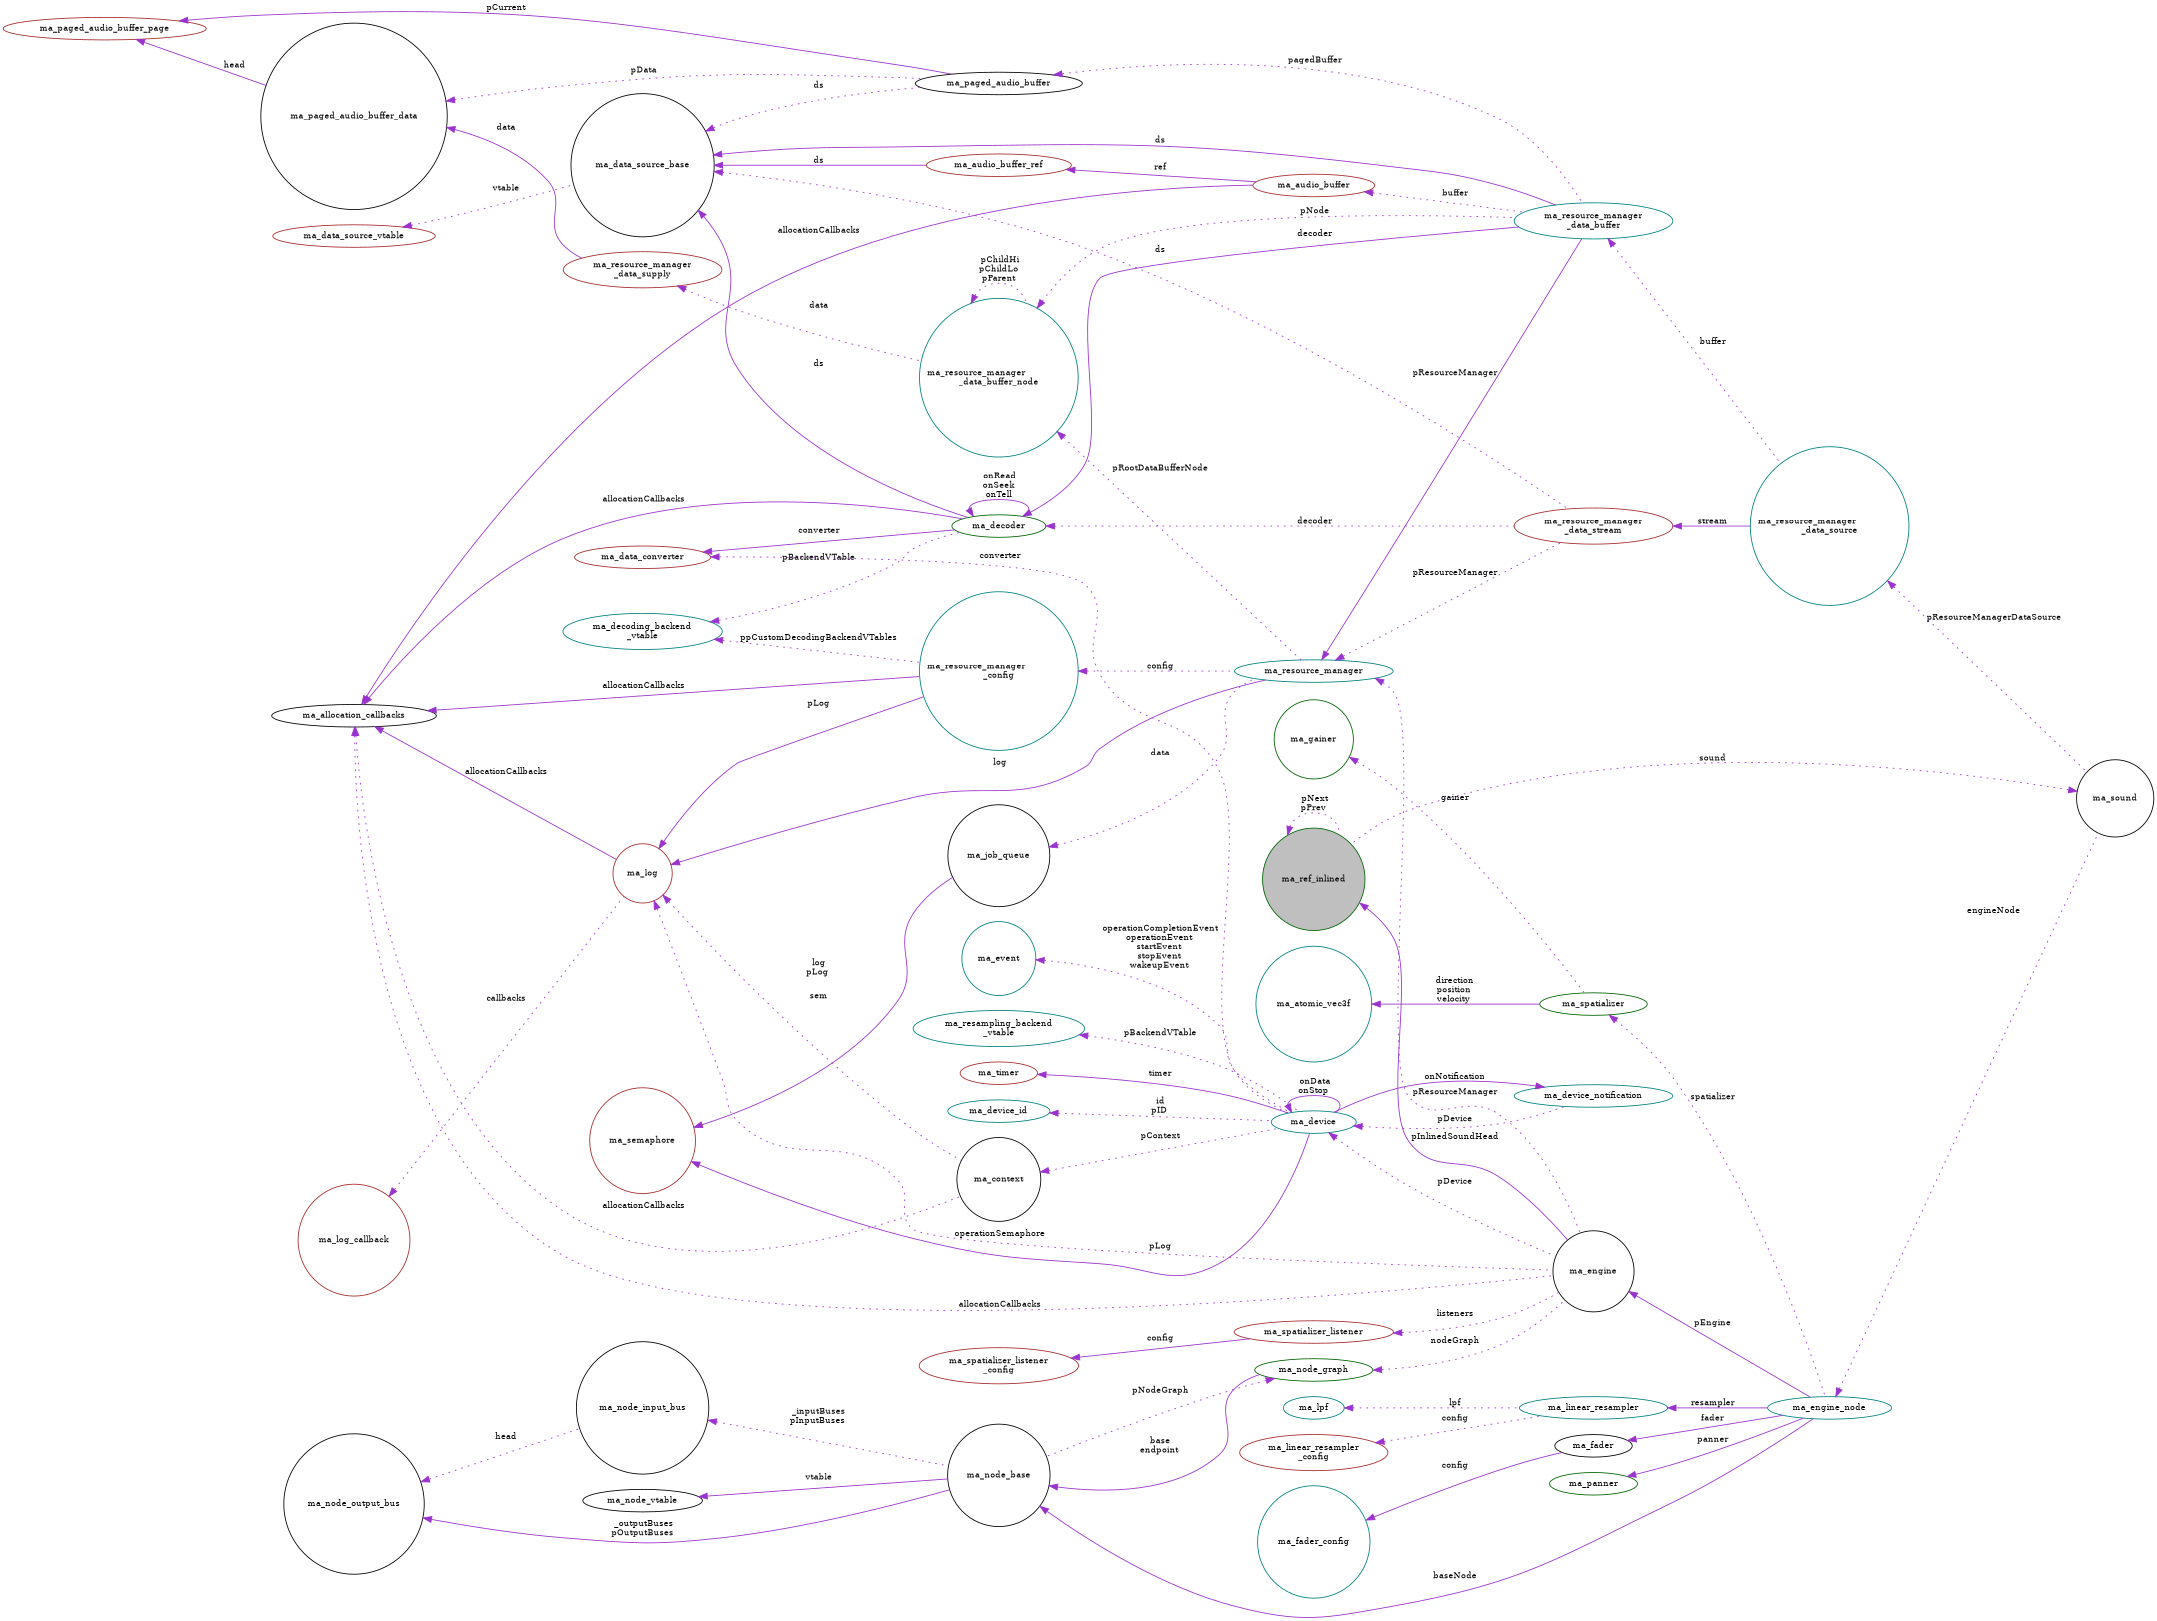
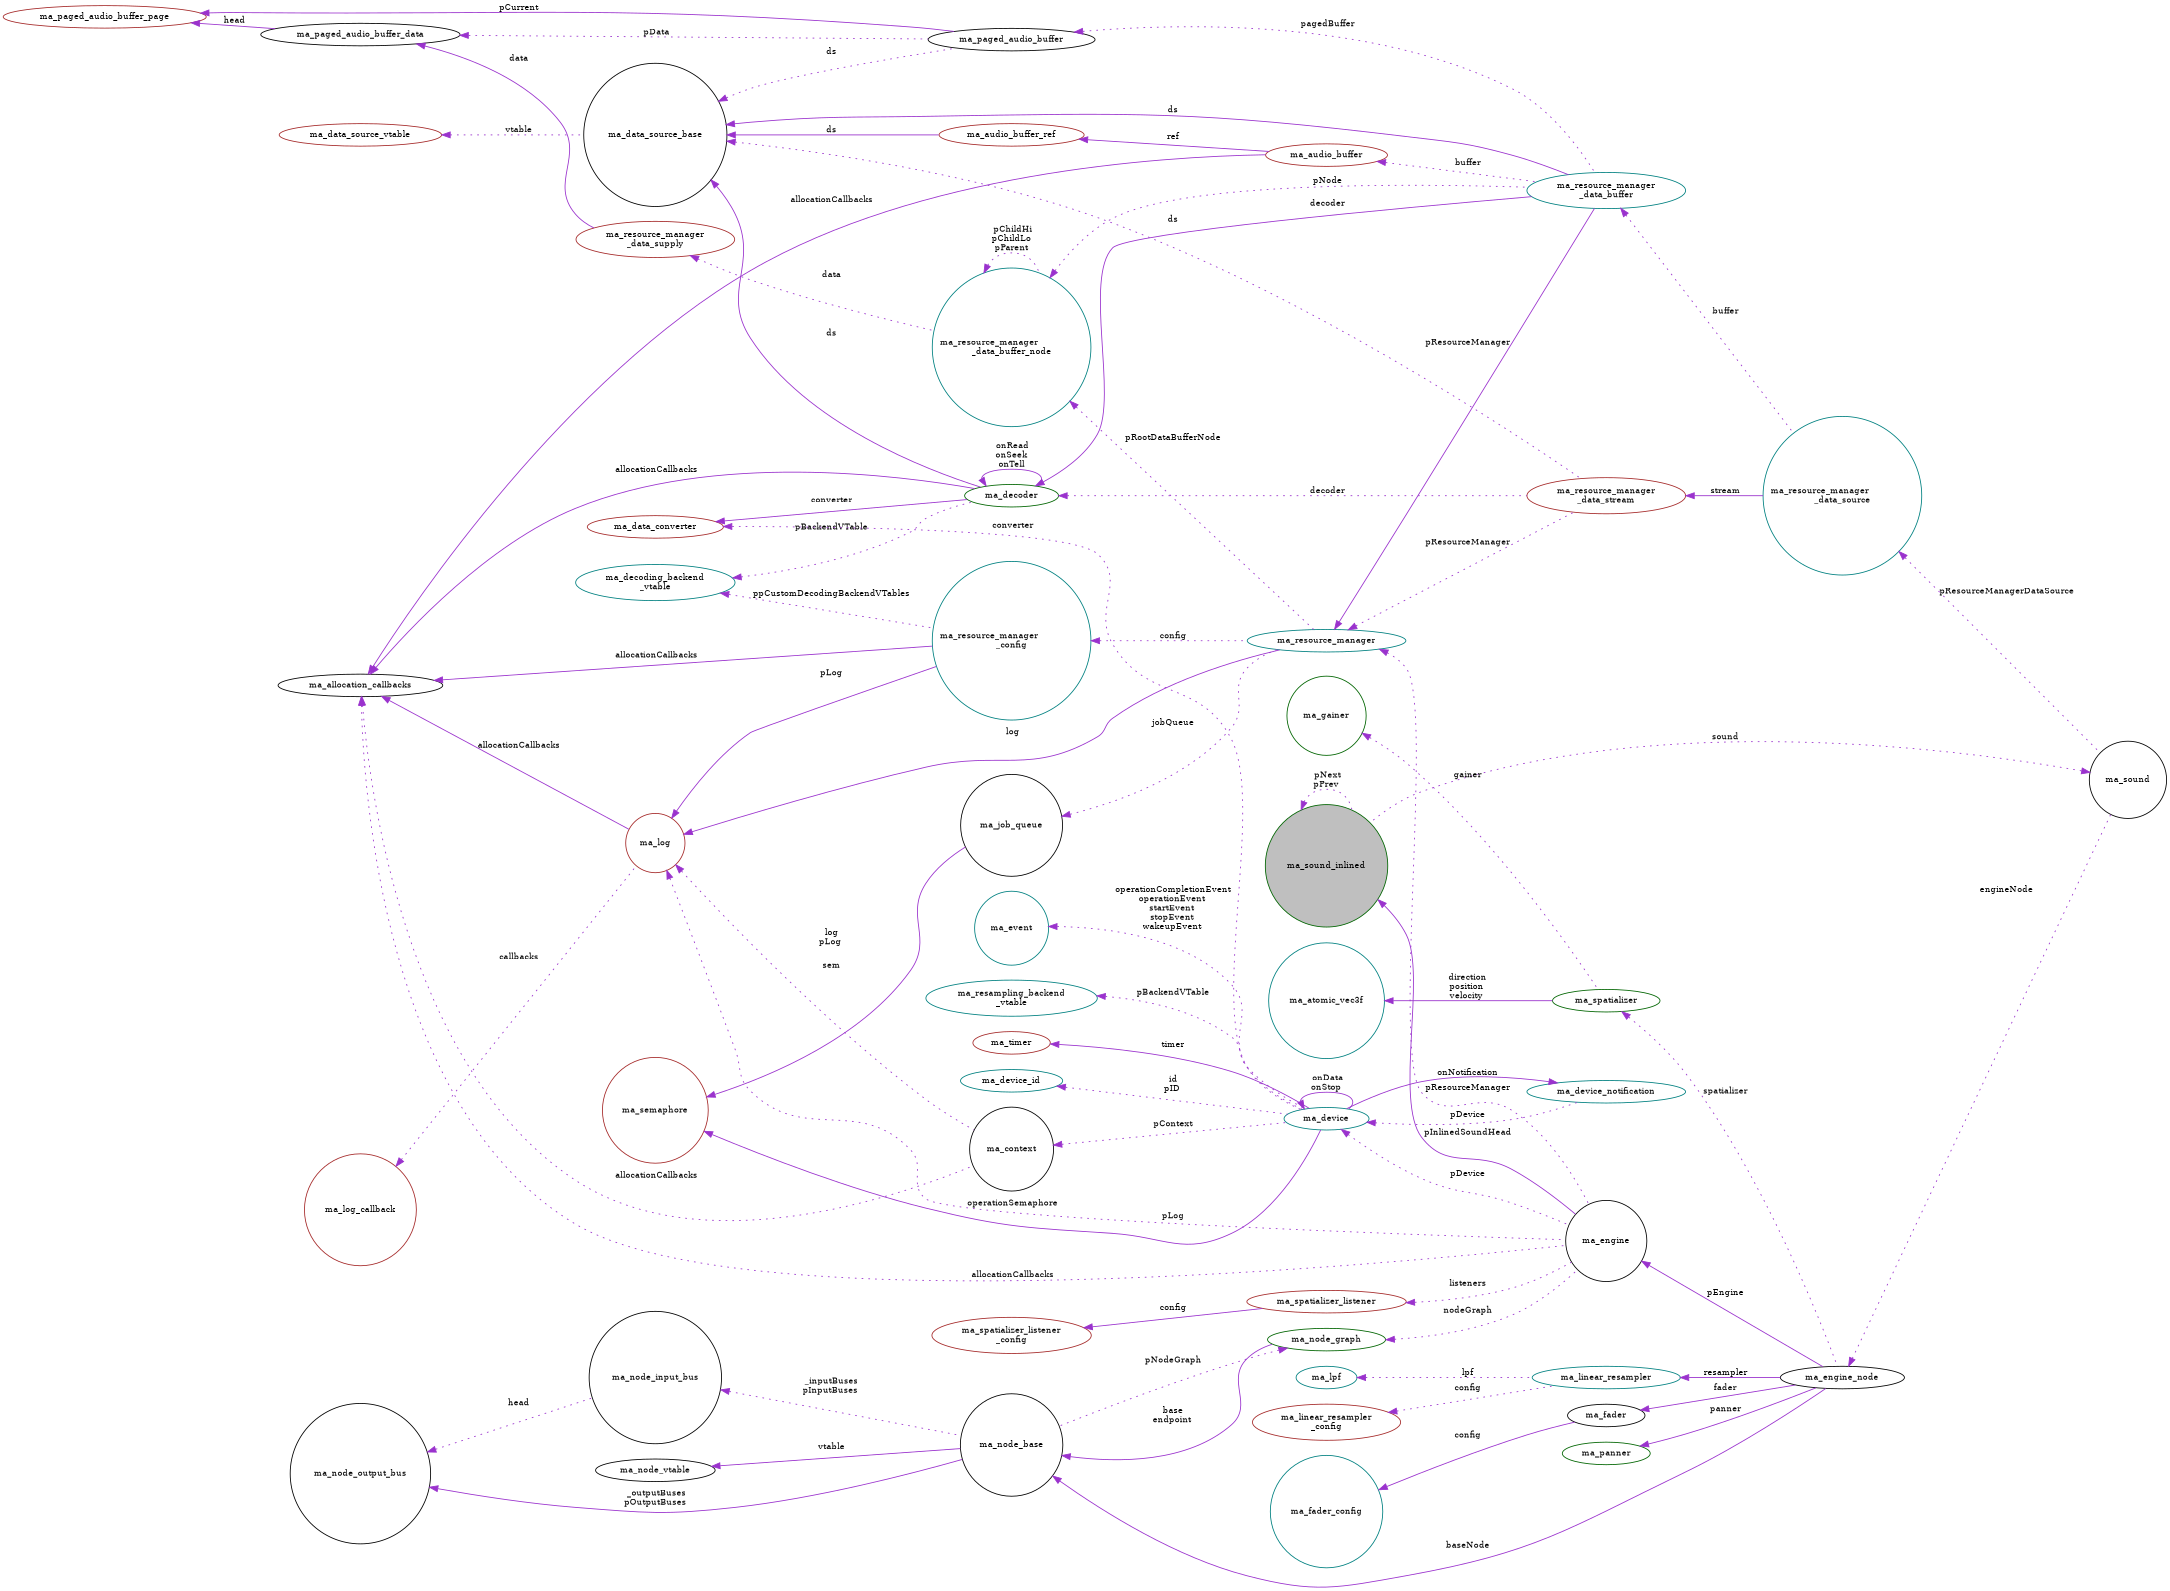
(354, 116) -> (360, 35)
(1159, 753) -> (1172, 723)
(1314, 879) -> (1327, 866)
(1830, 1408) -> (1842, 1378)
